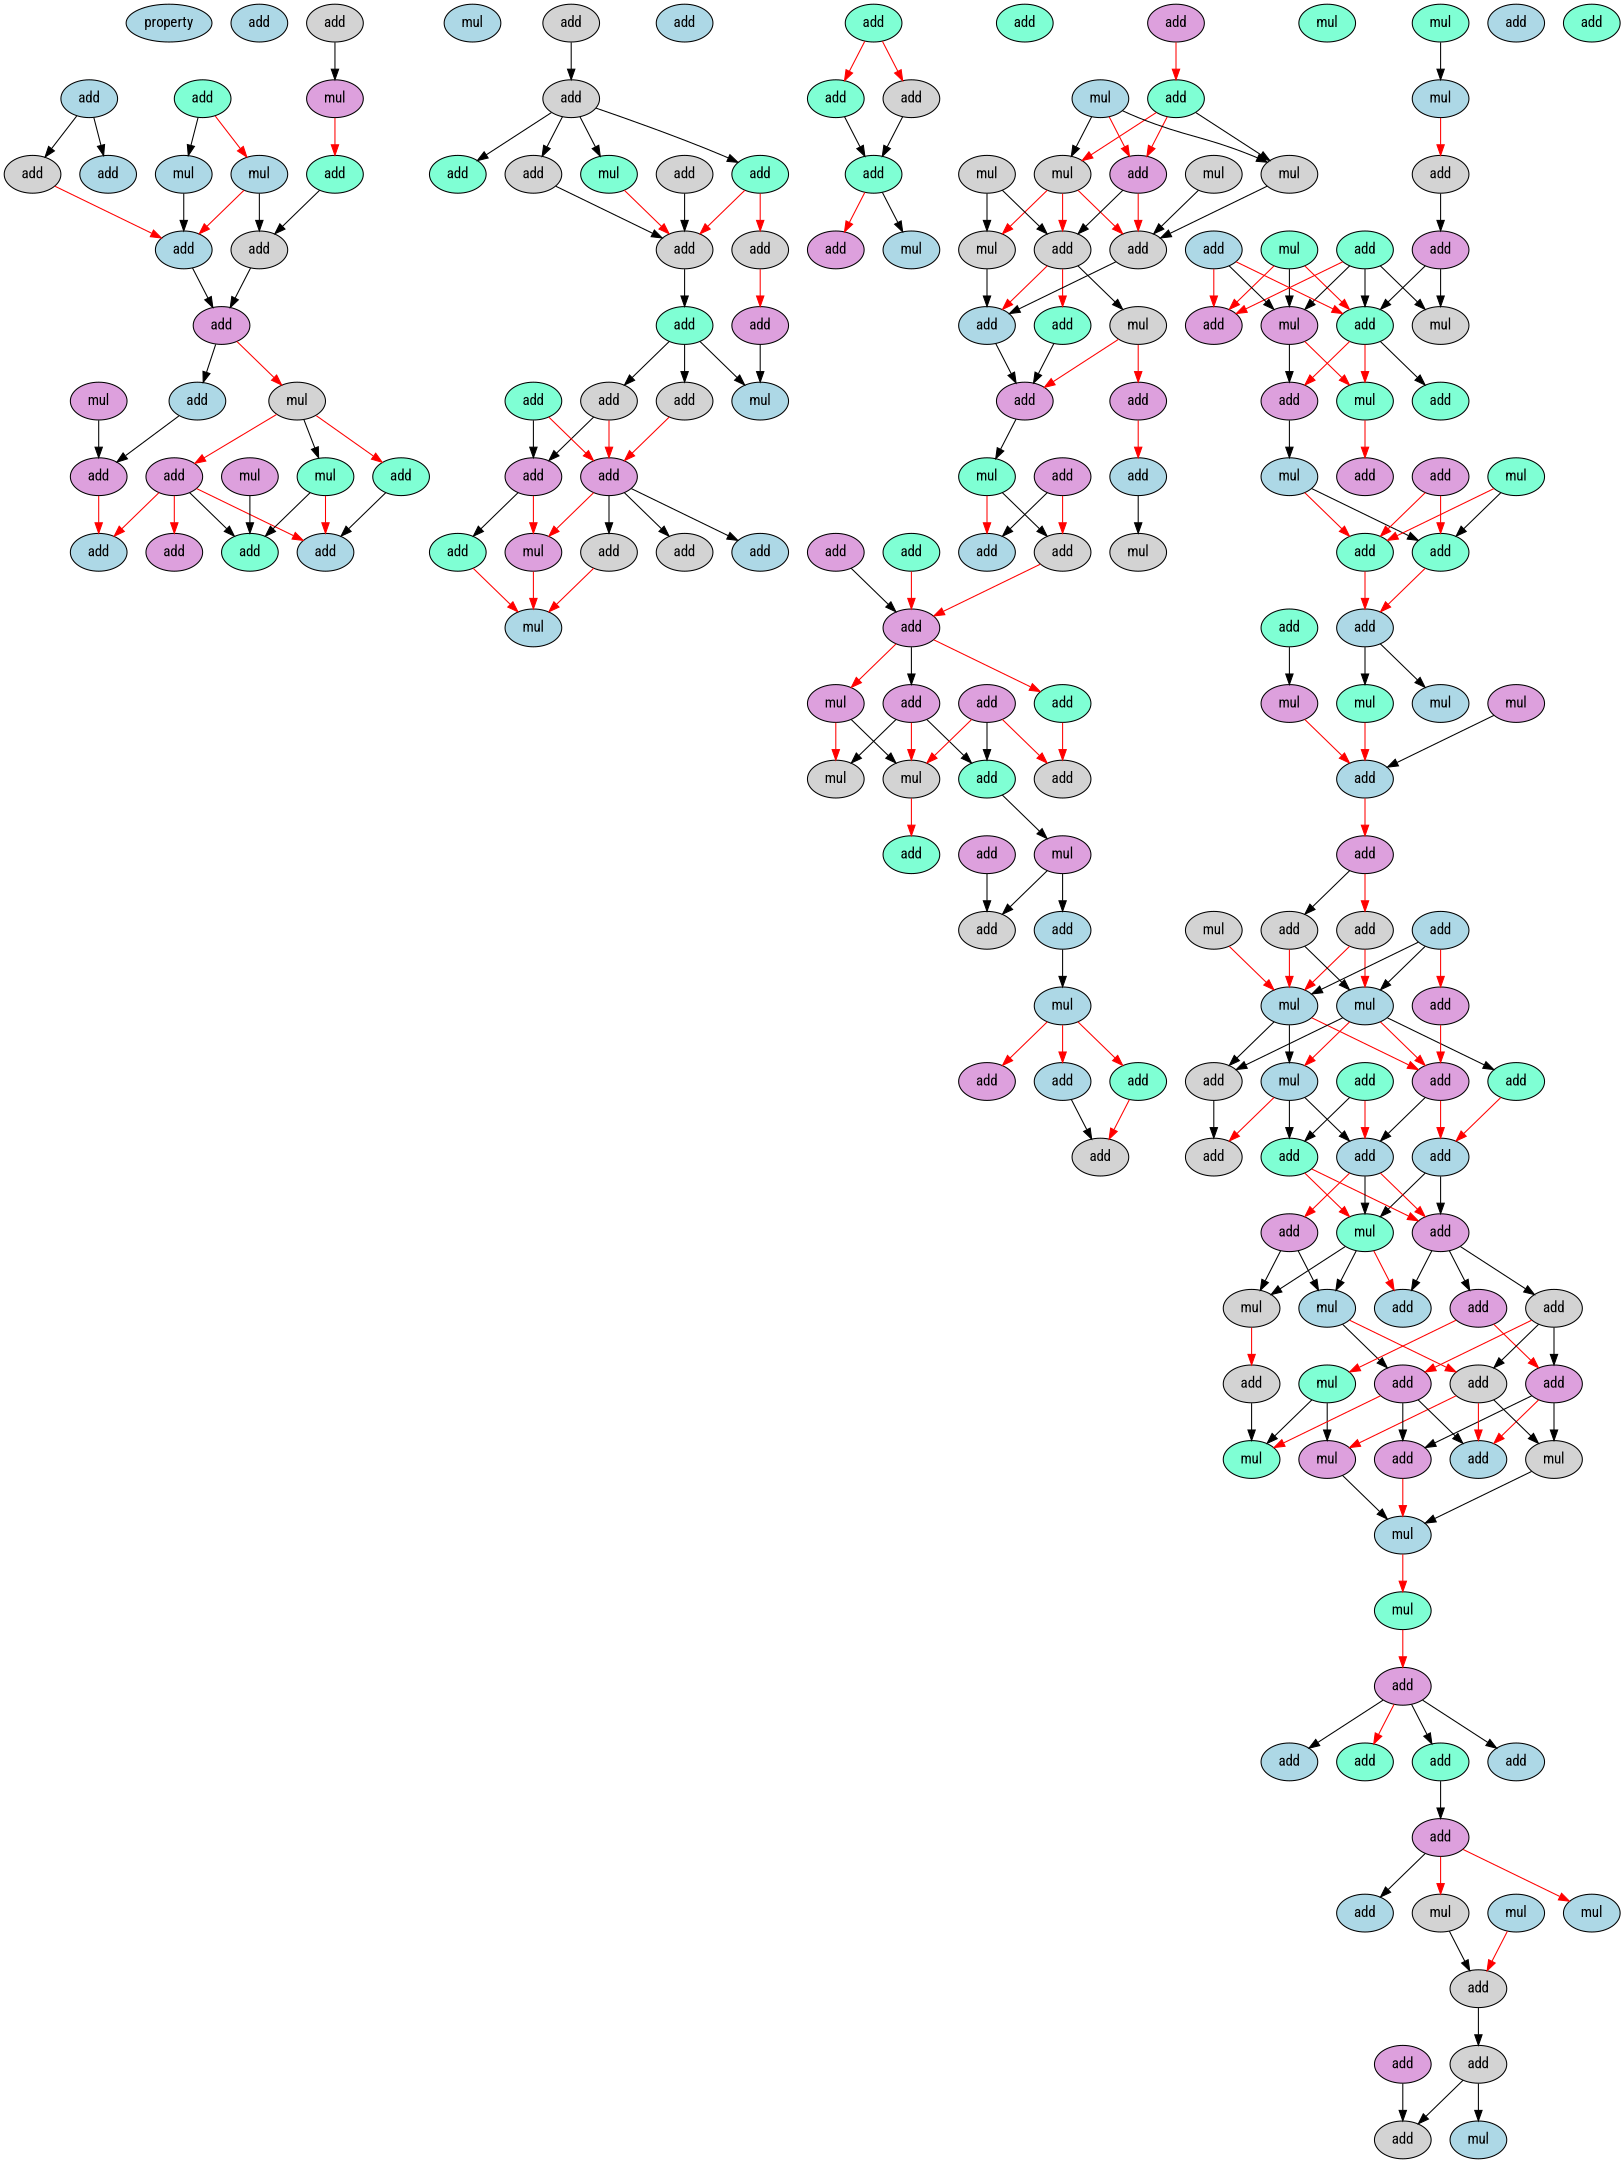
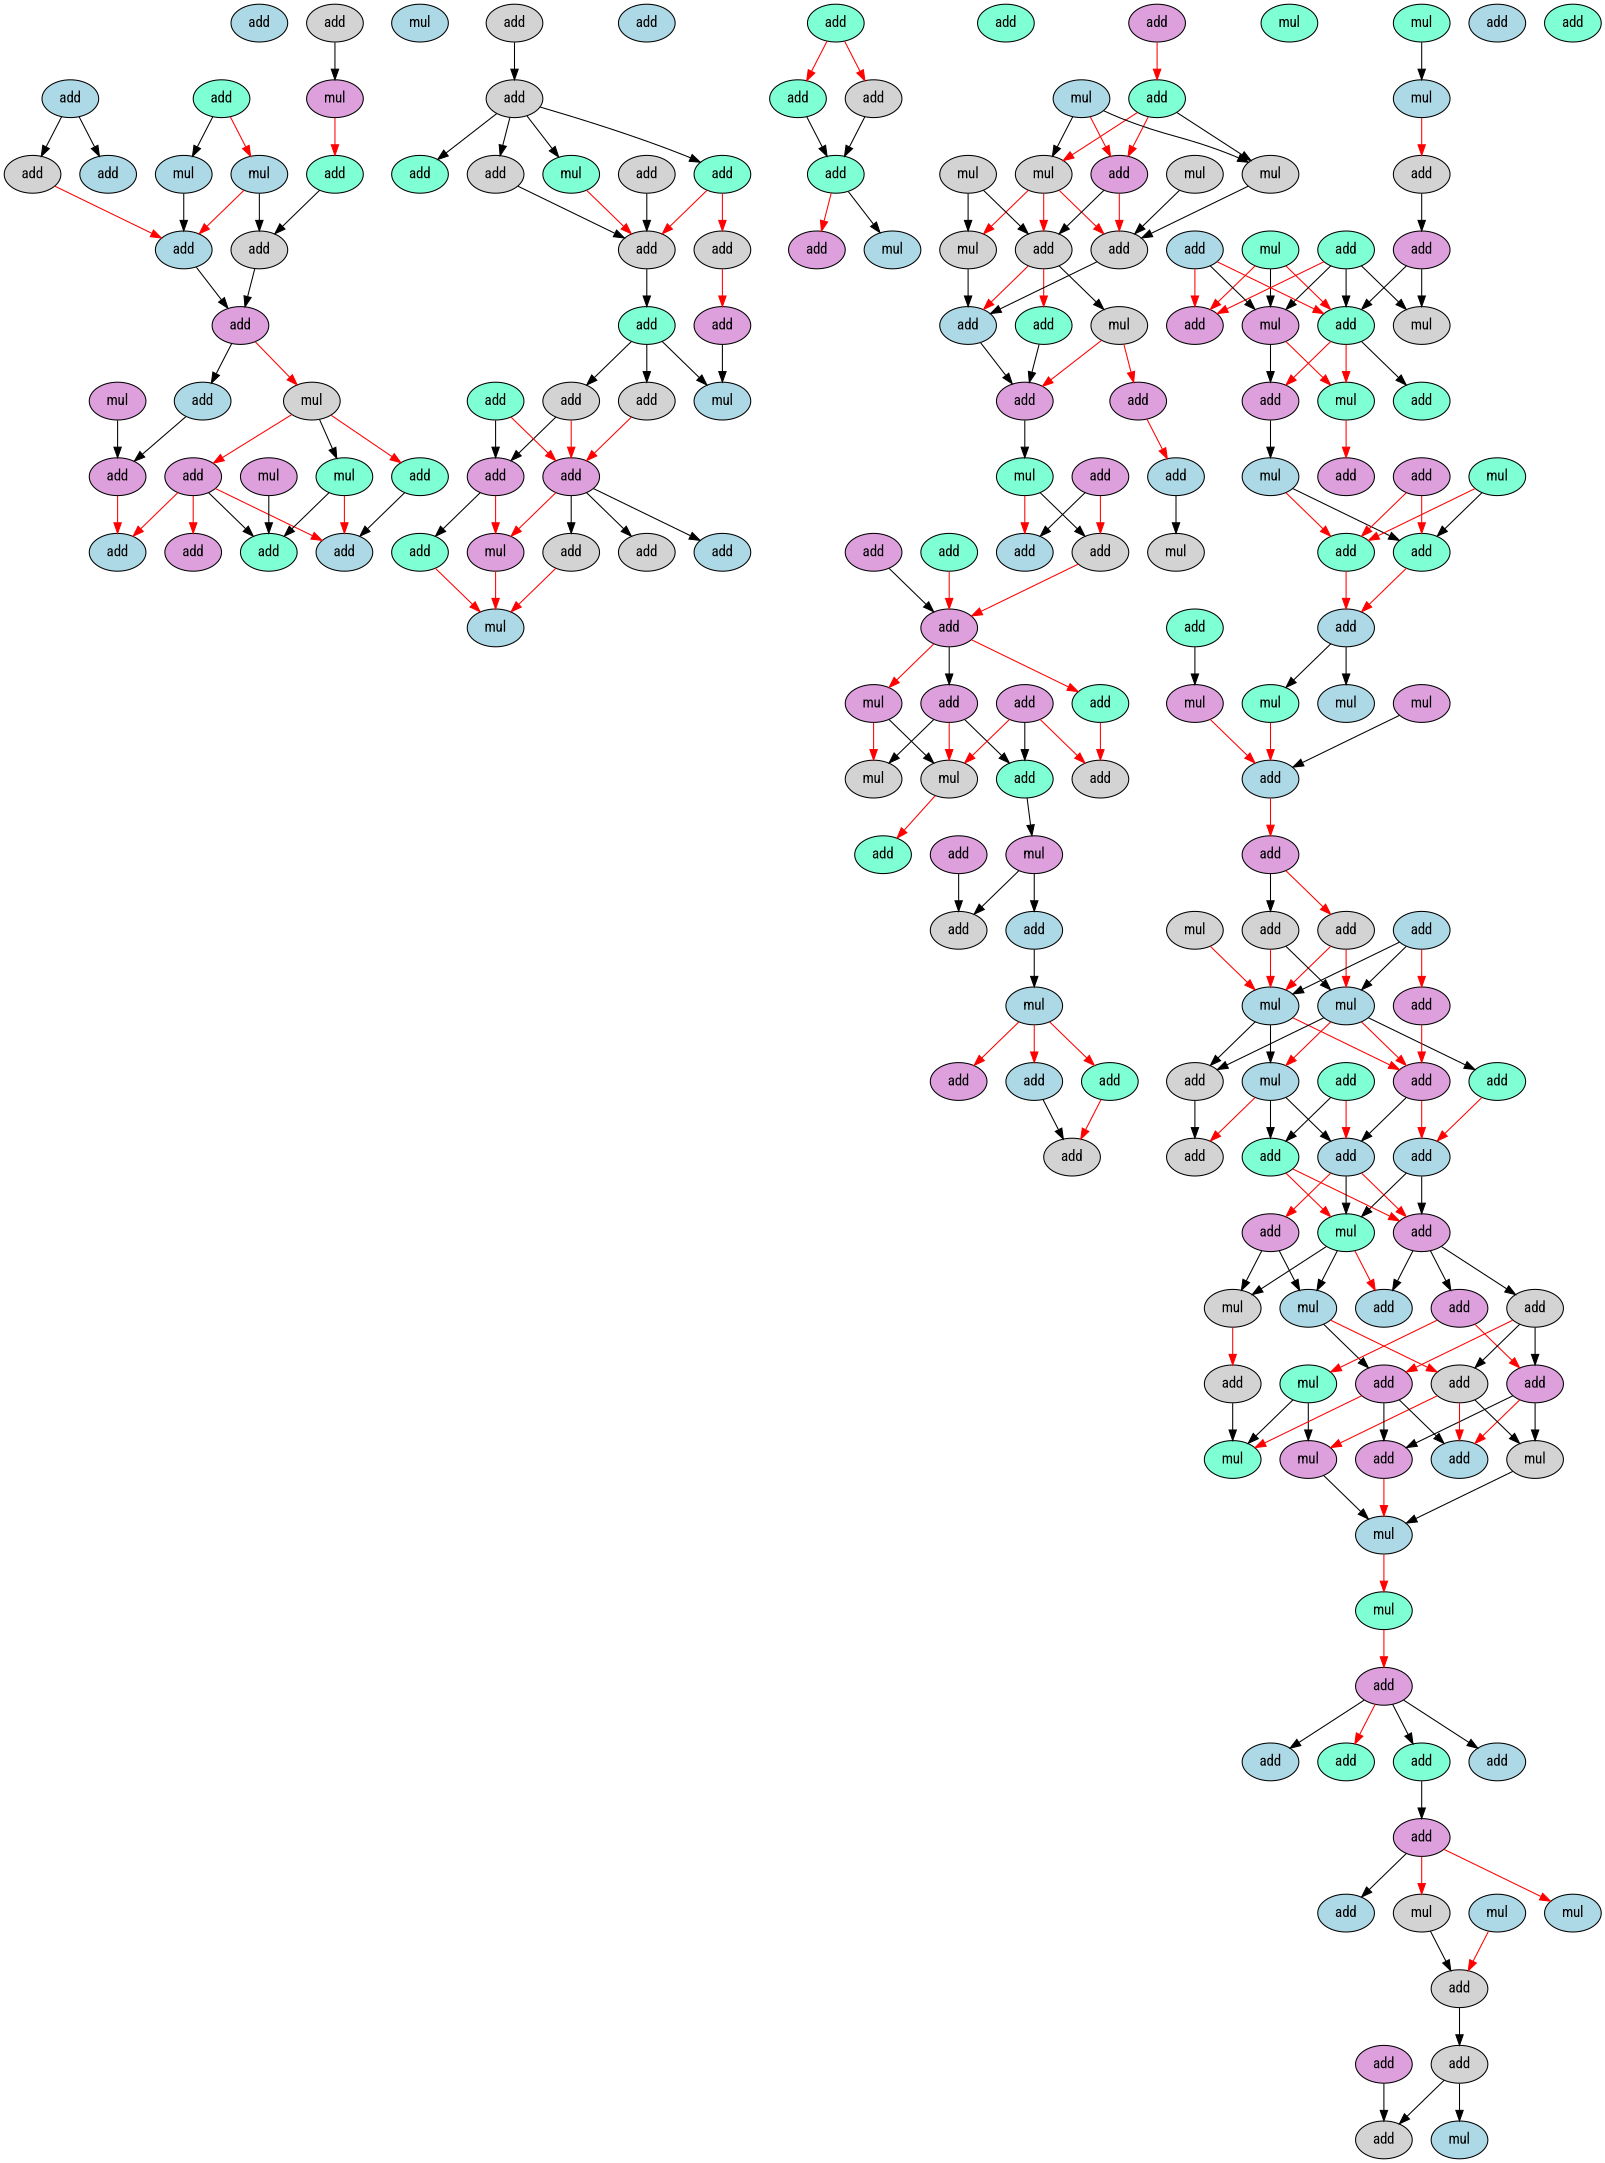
(169, 23) -> none
